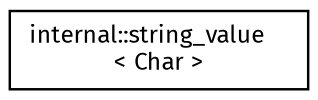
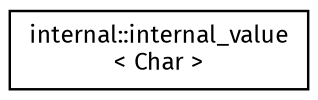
(159, 50) -> (159, 50)
